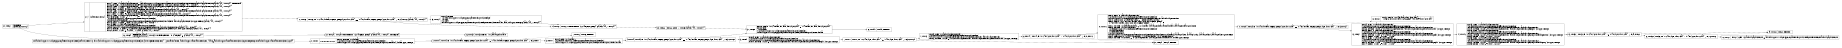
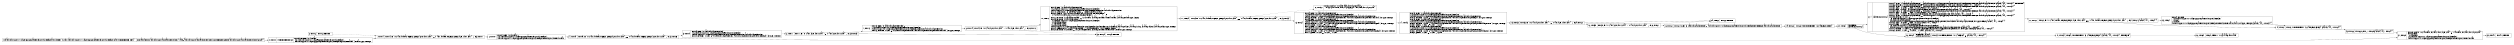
none -> (1810, 26)
(547, 37) -> (354, 35)
